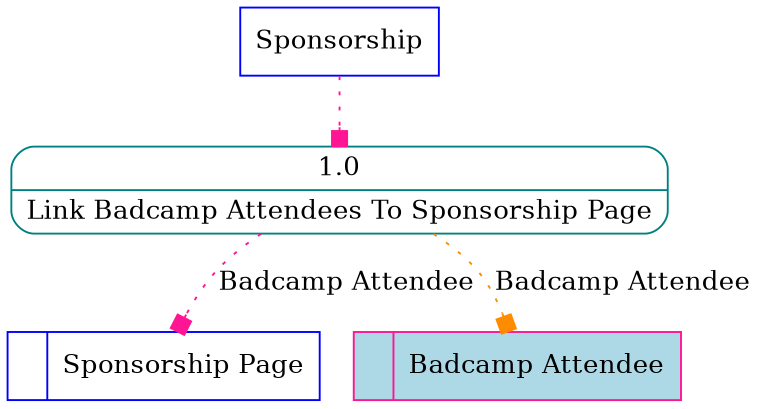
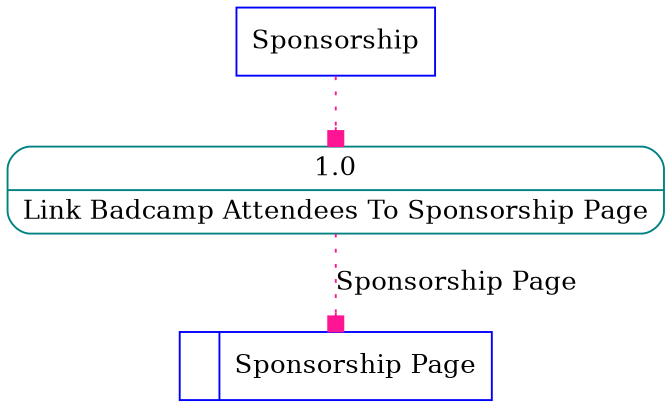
(347, 283) -> (457, 283)
(517, 366) -> none
